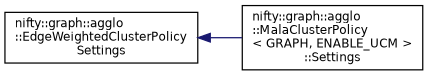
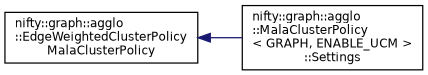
(101, 38) -> (101, 38)
